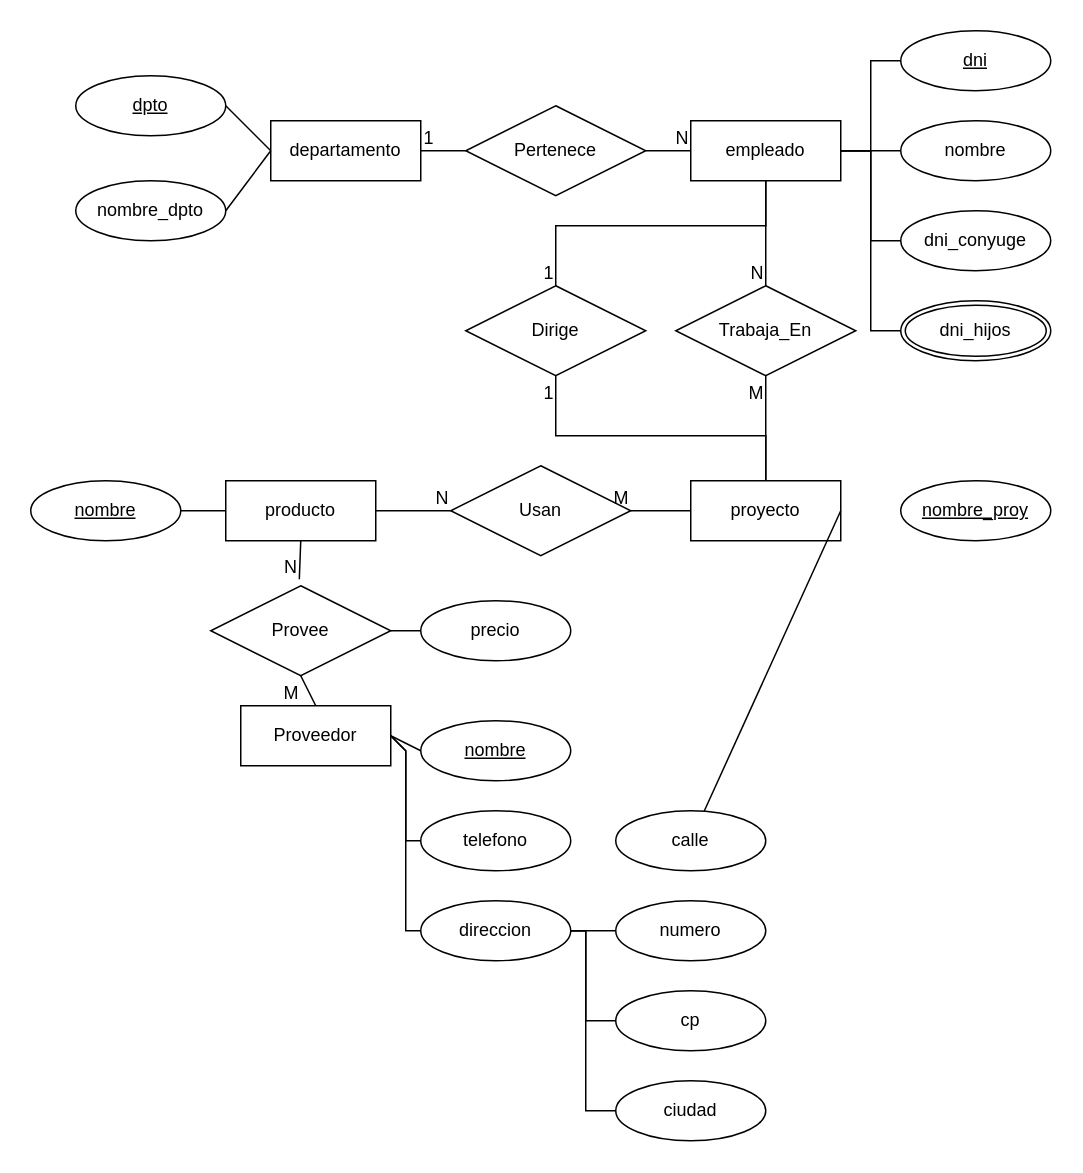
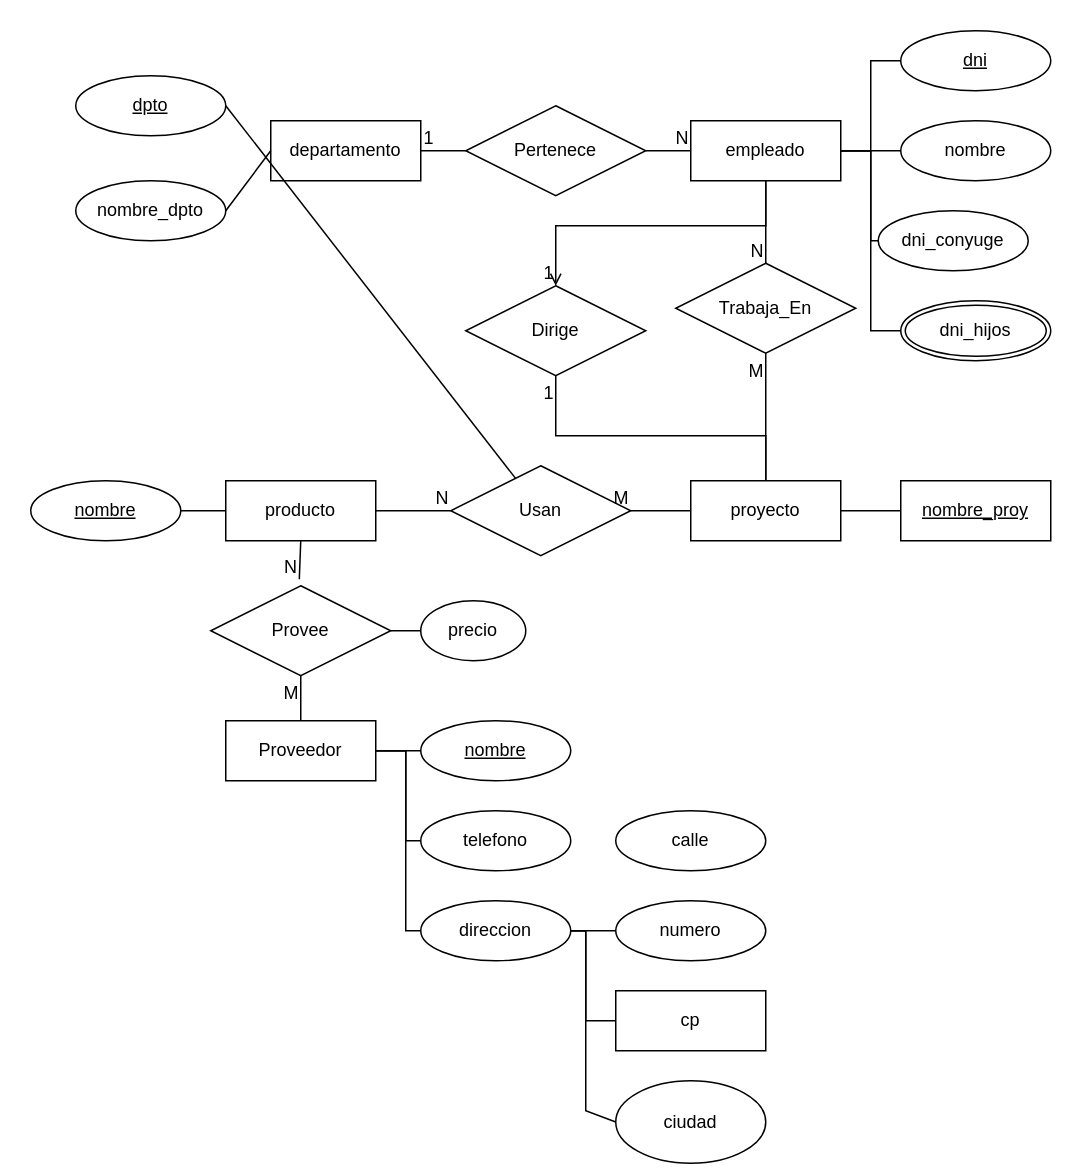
(249, 129) -> (371, 293)
(976, 241) -> (953, 241)
(556, 279) -> (556, 278)
(766, 331) -> (766, 308)
(976, 511) -> (976, 511)
(496, 631) -> (473, 631)
(772, 661) -> (871, 511)
(316, 736) -> (301, 751)
(691, 1021) -> (691, 1021)
(691, 1111) -> (691, 1122)
